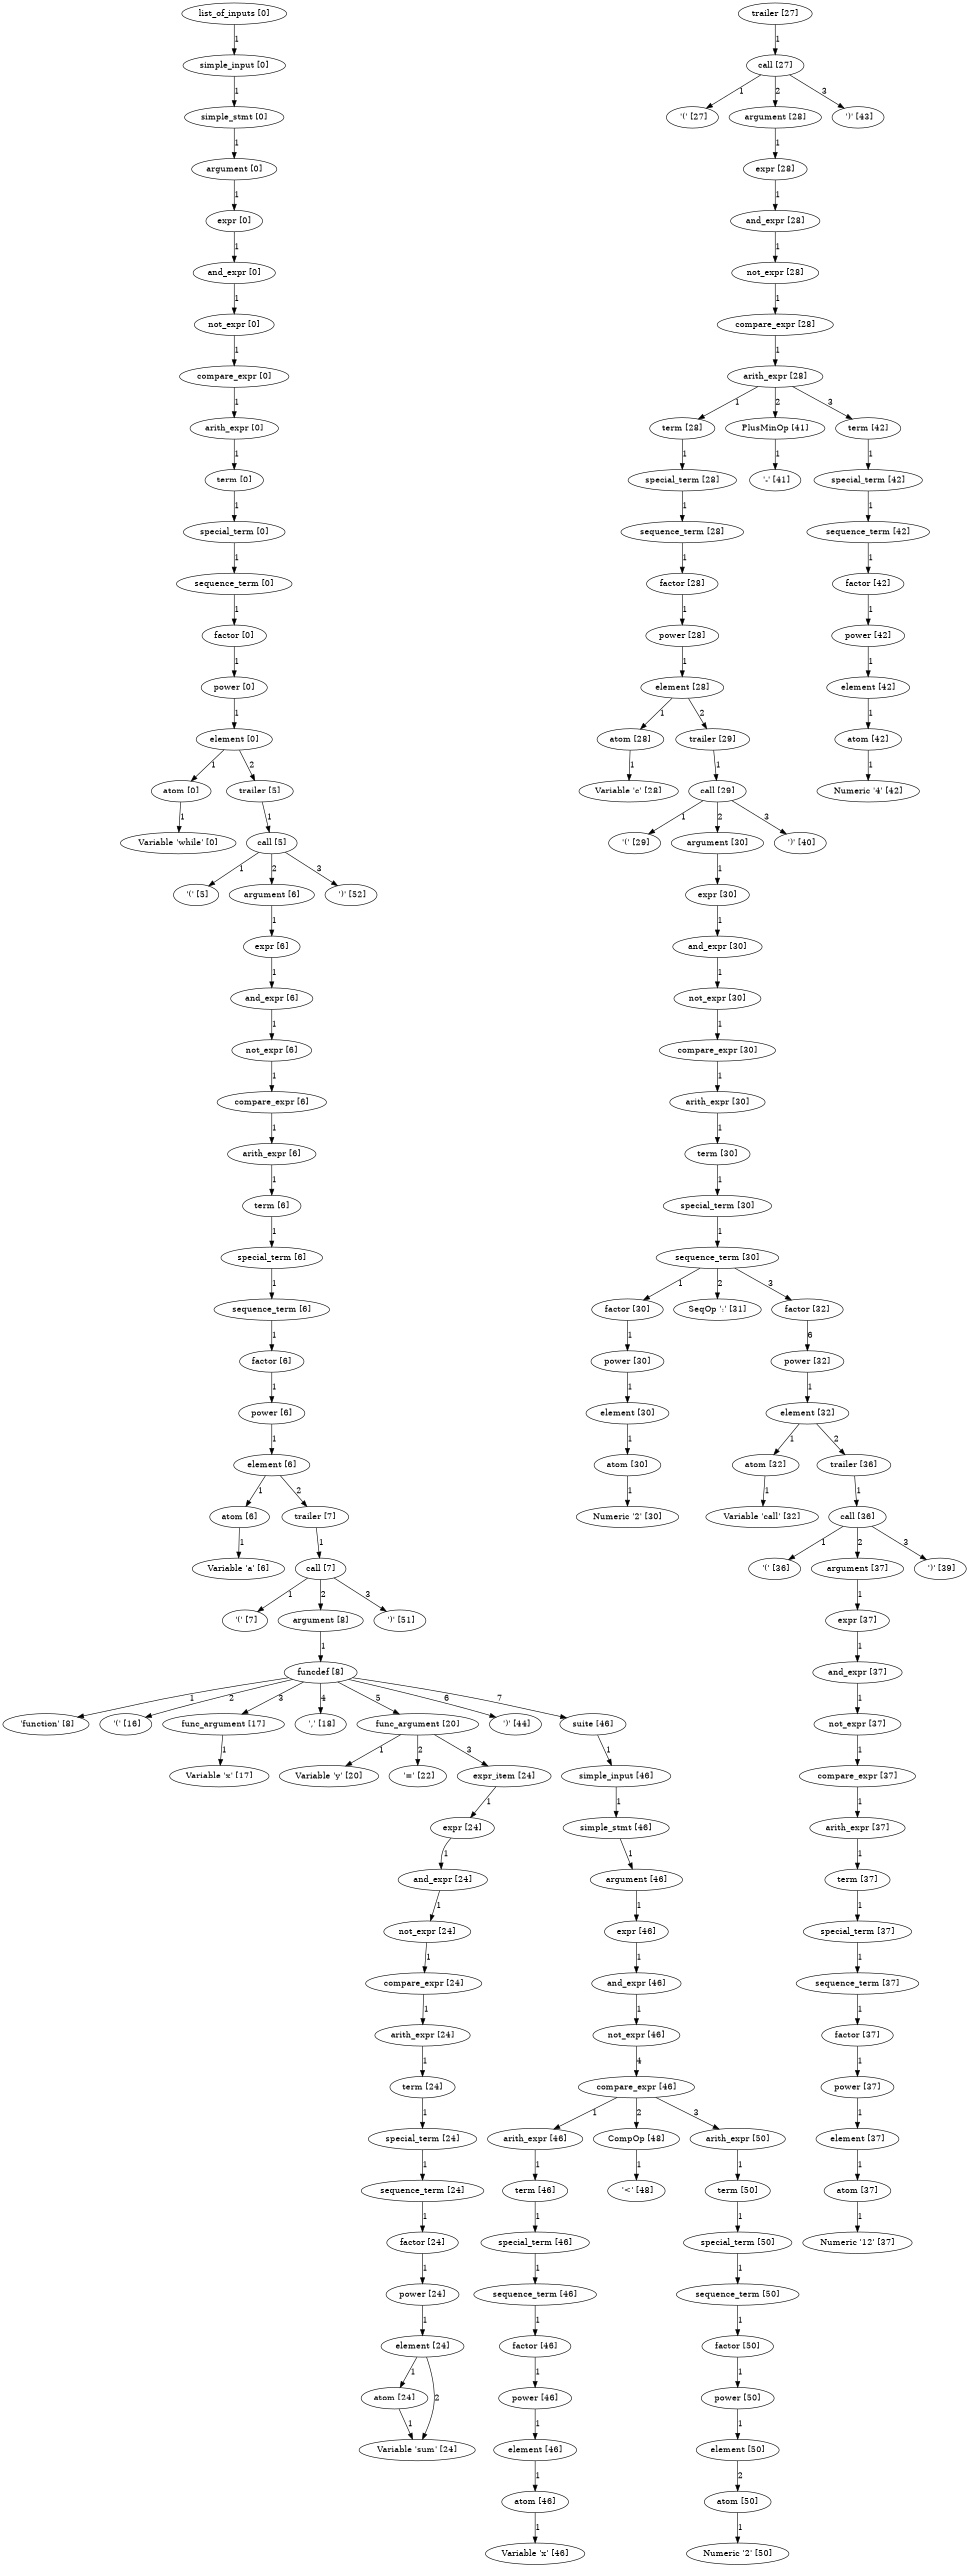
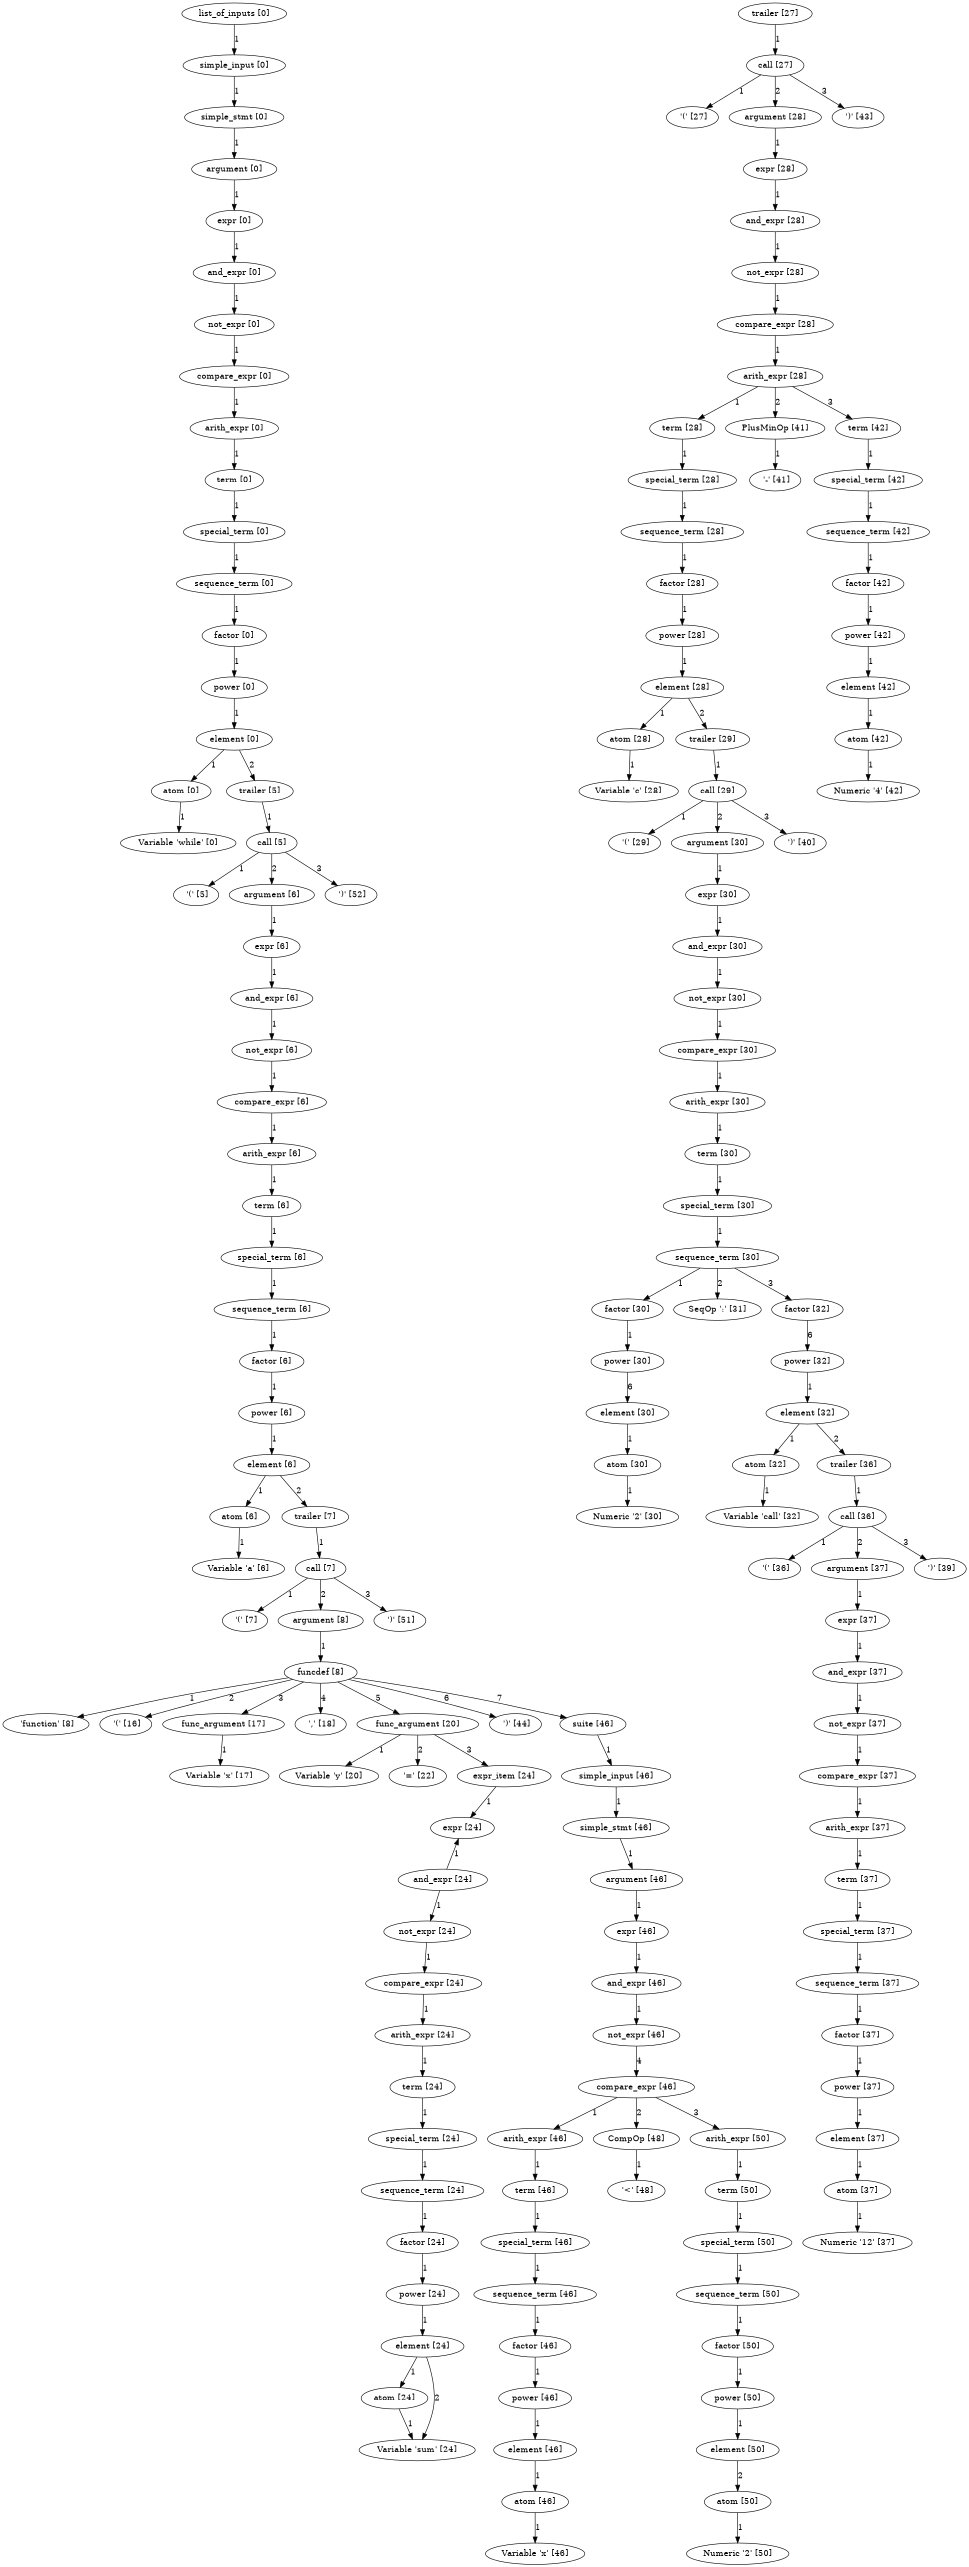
(630, 1387) -> (630, 1387)
(443, 1849) -> (452, 1857)
